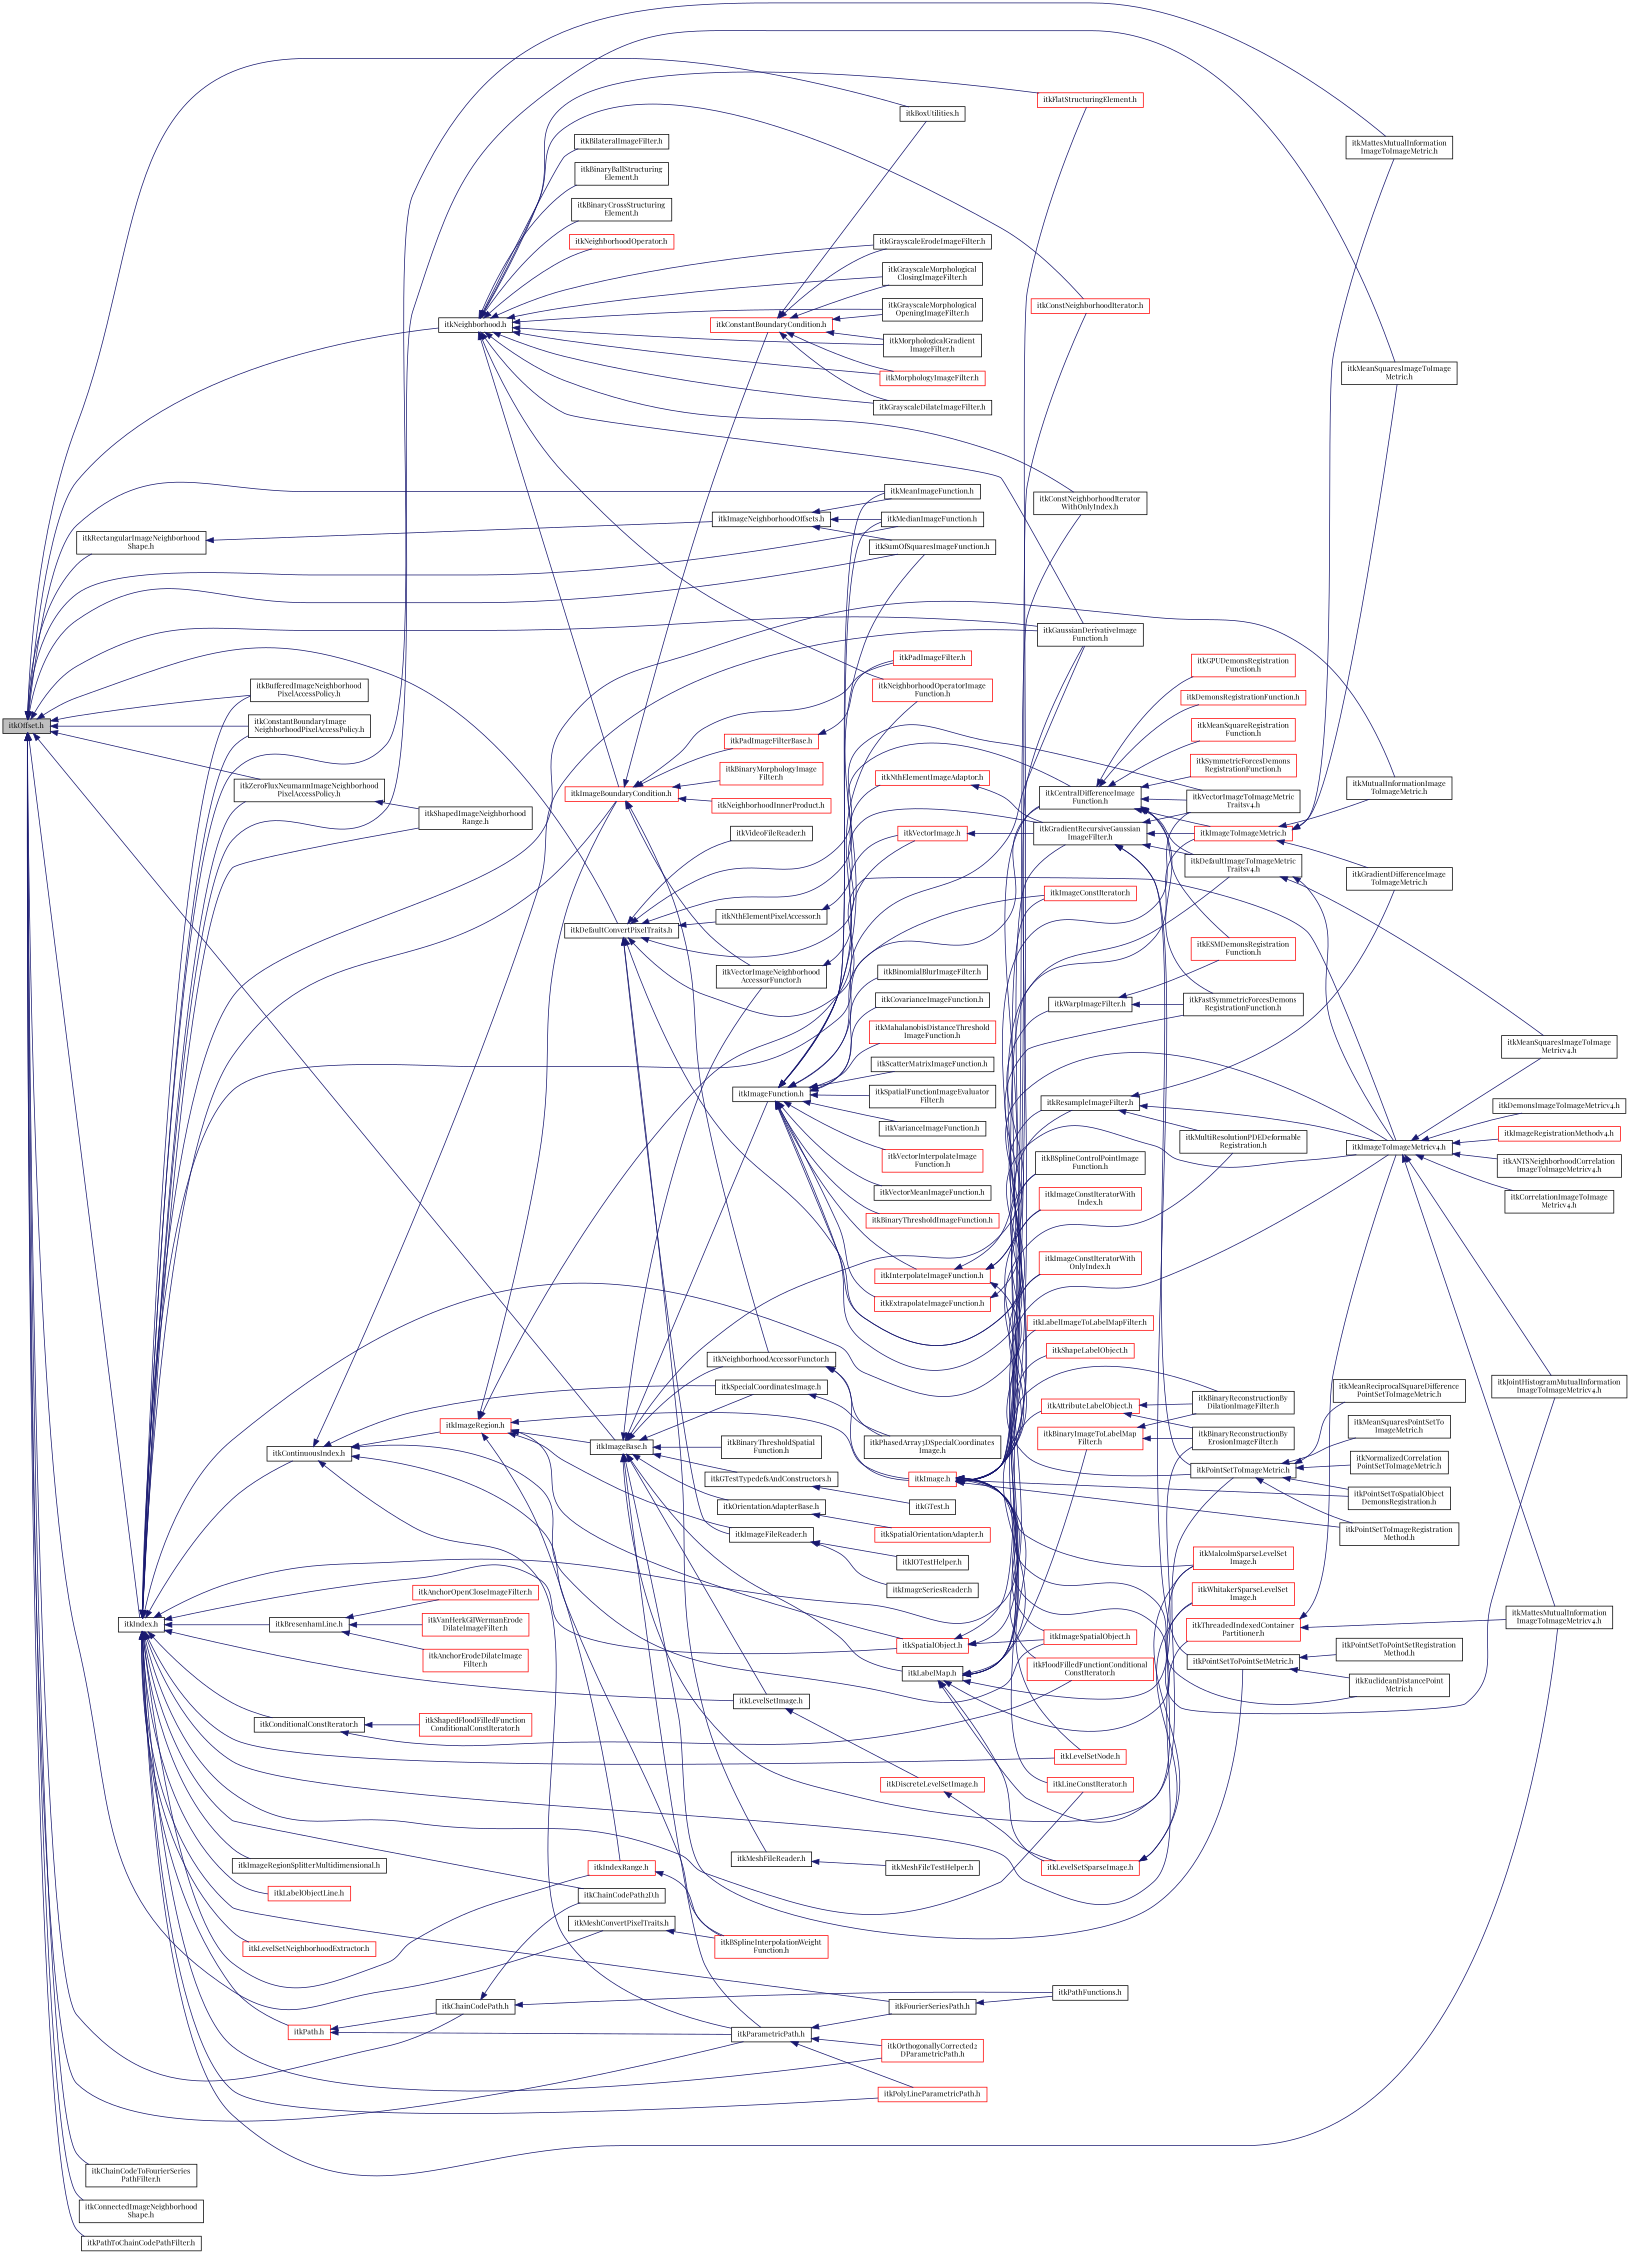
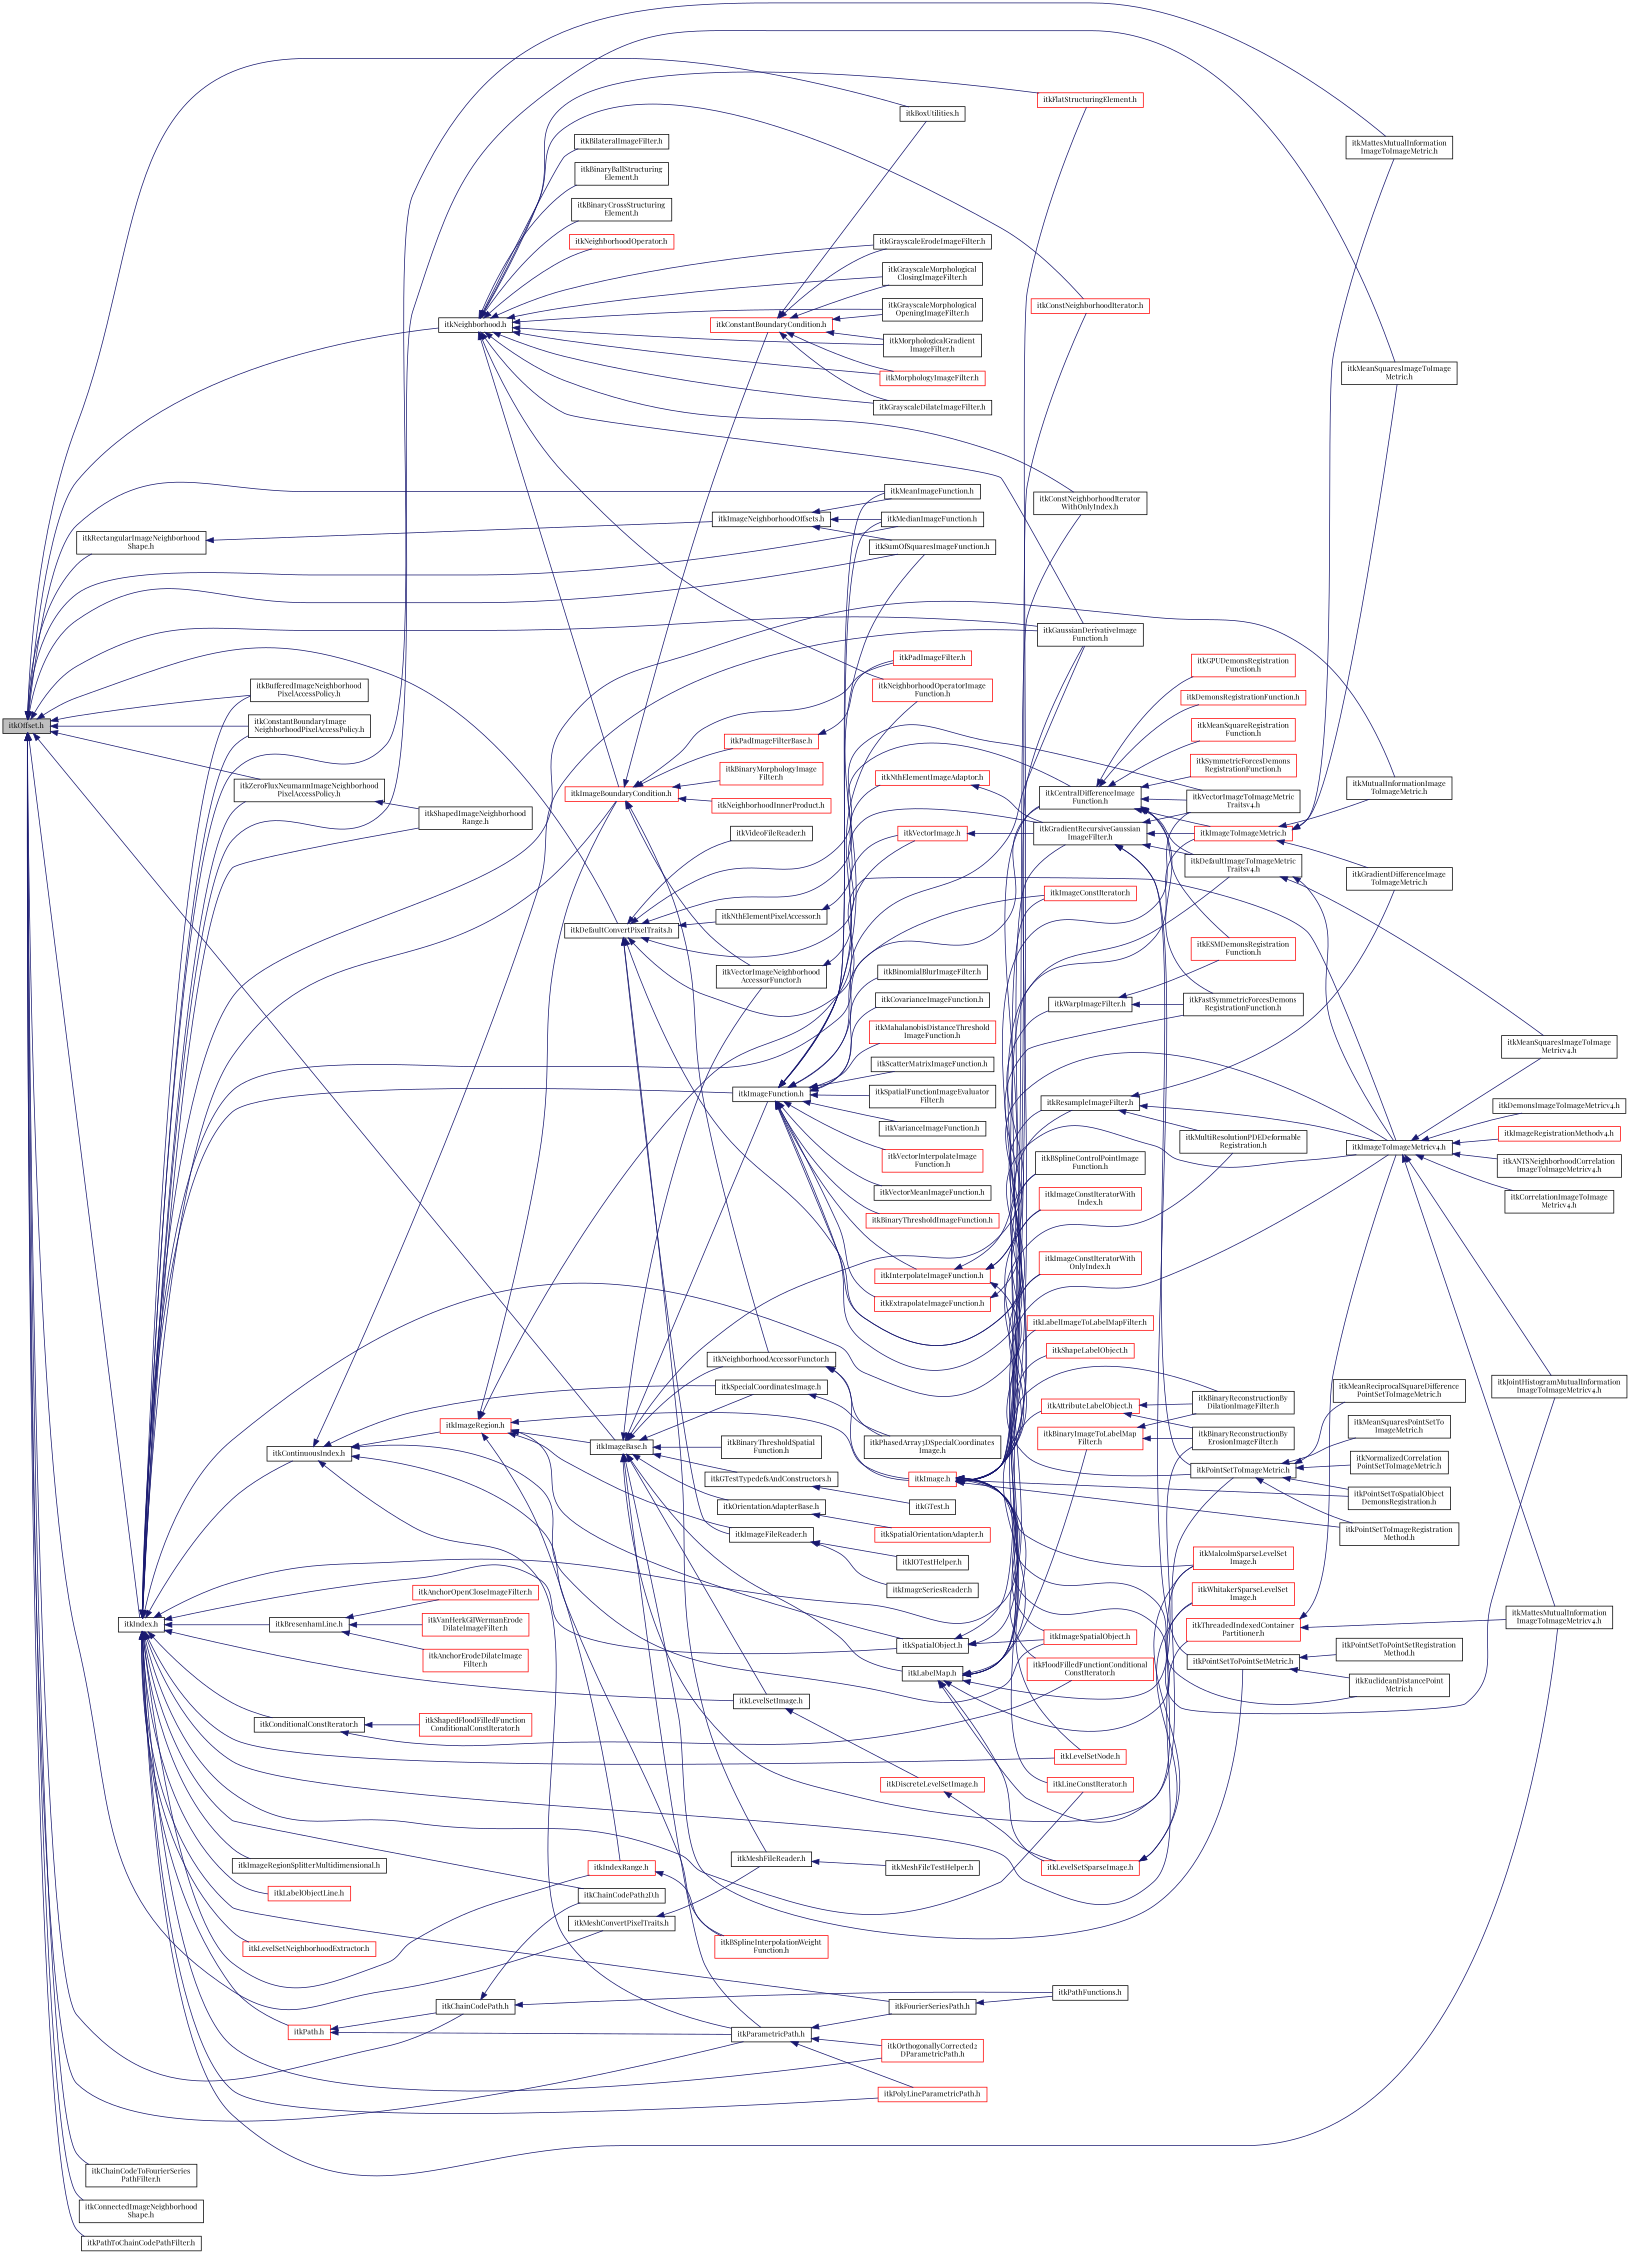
none -> (229, 1116)
(933, 1646) -> (933, 1646)
(690, 1934) -> (714, 1893)
